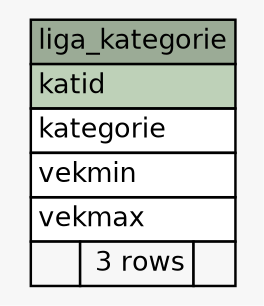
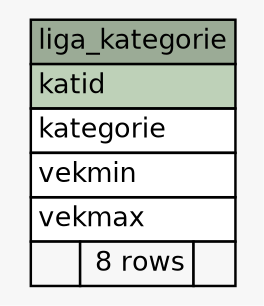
(141, 263) -> (141, 263)
